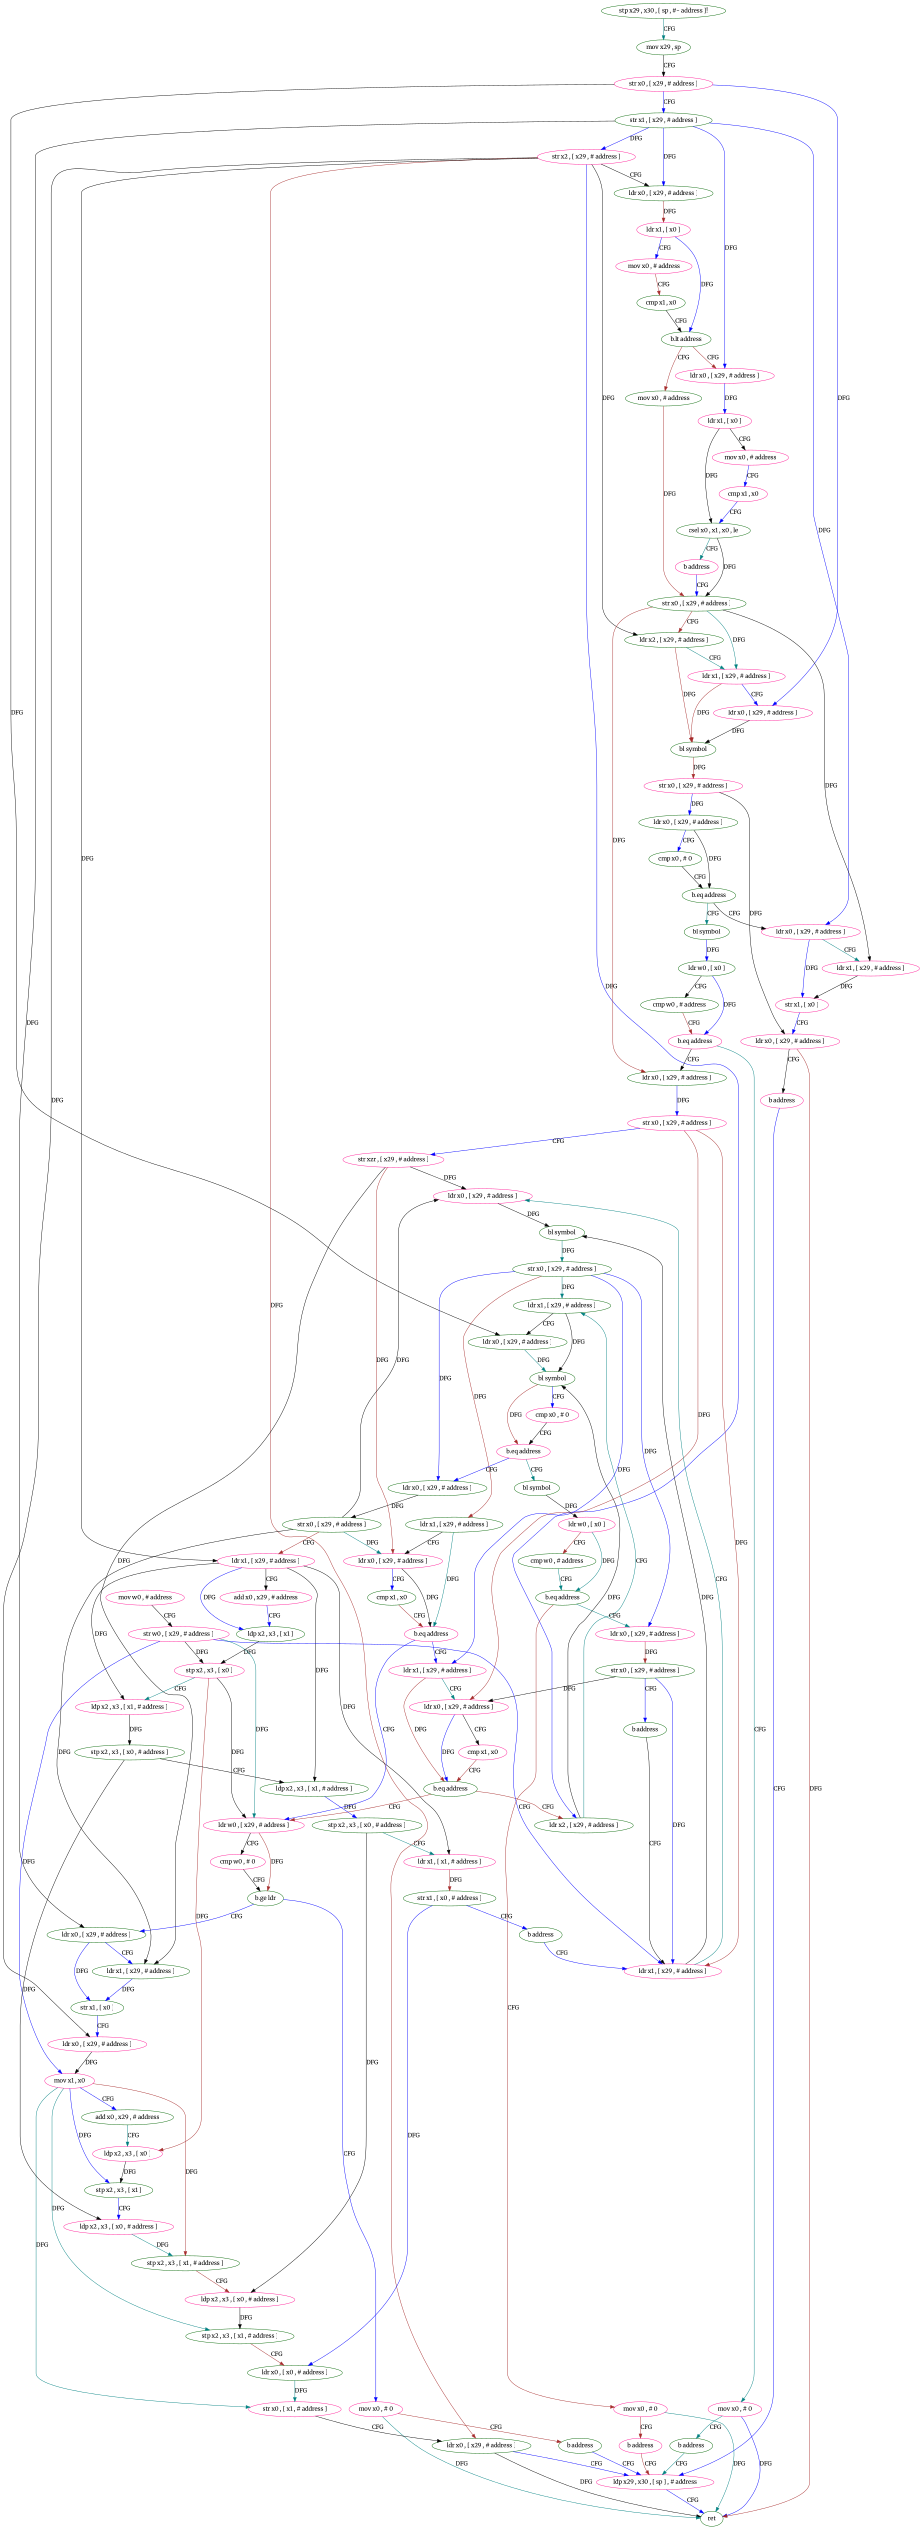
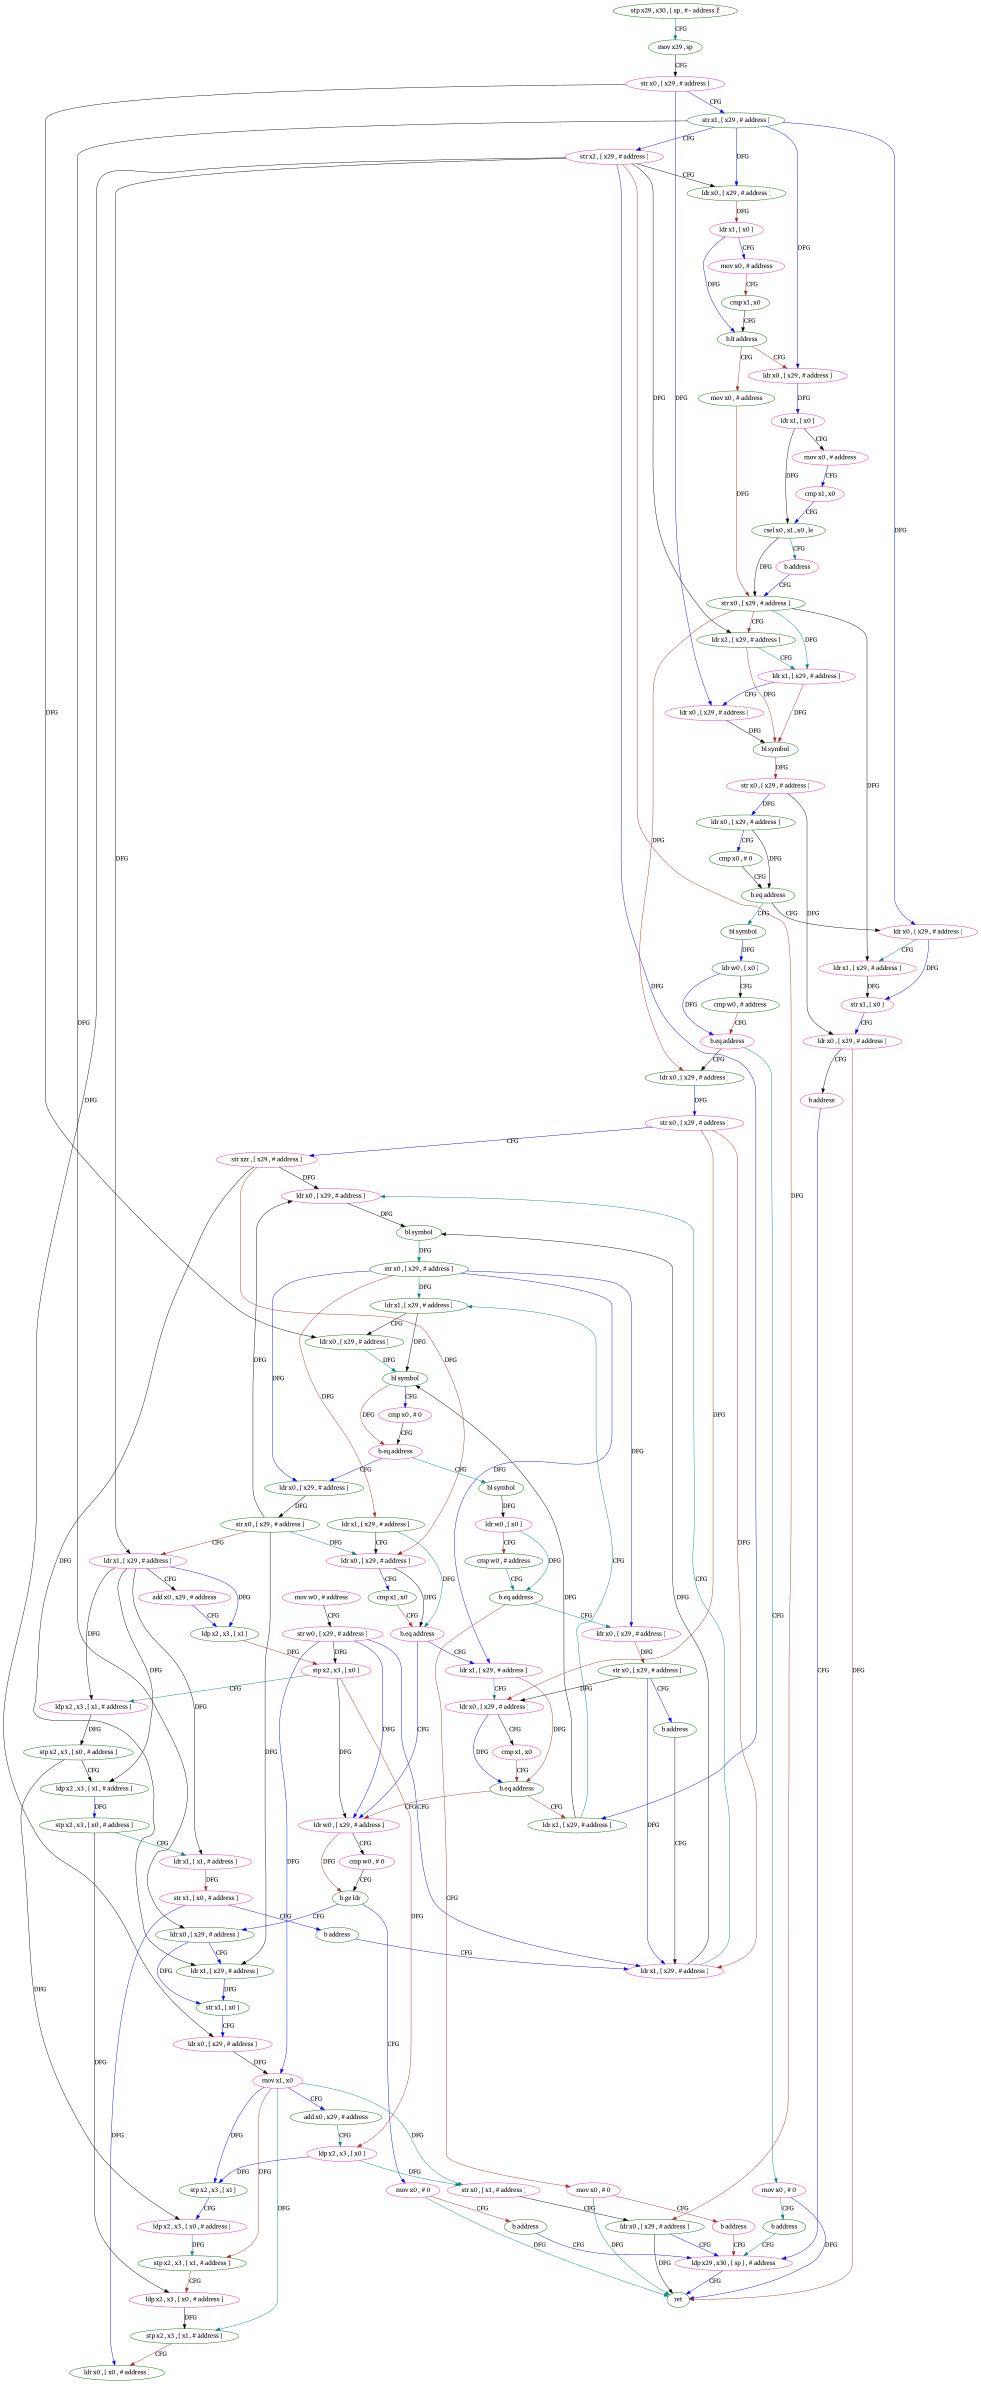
(636, 139) -> (689, 139)
(242, 1651) -> (278, 1652)
(256, 1716) -> (383, 1723)
(450, 1898) -> (206, 1898)
(124, 2170) -> (264, 2162)
(295, 2389) -> (407, 2175)
